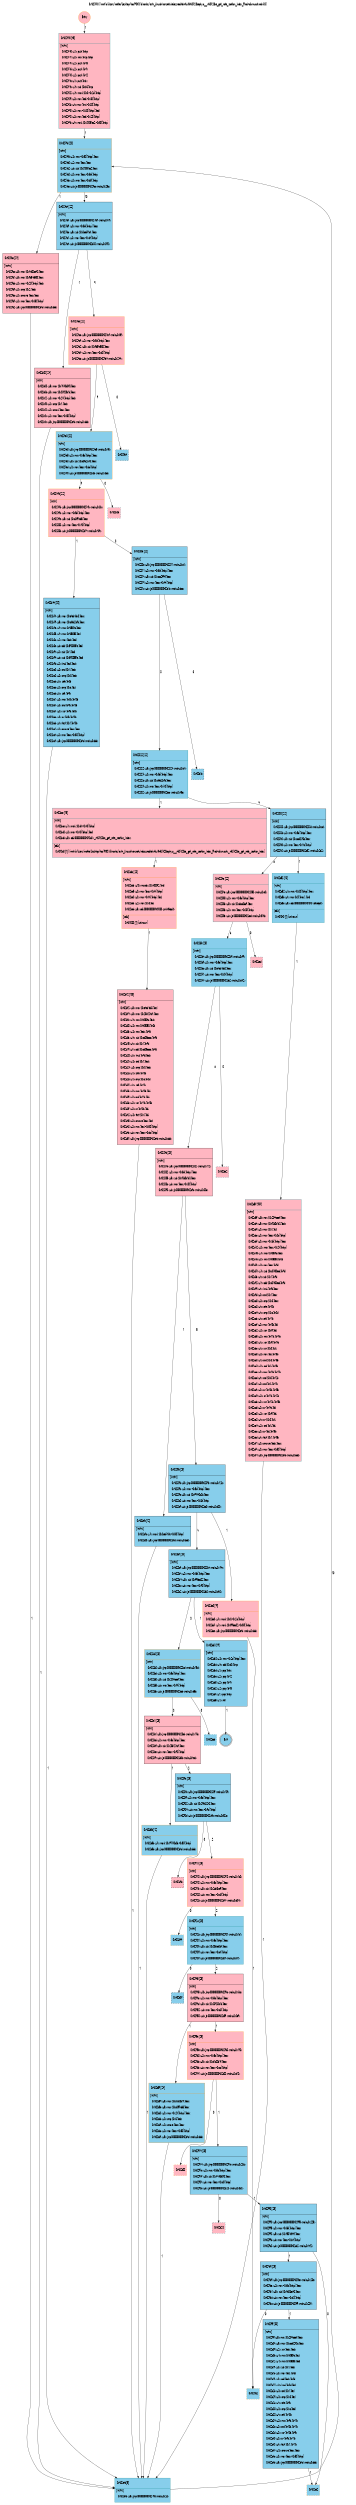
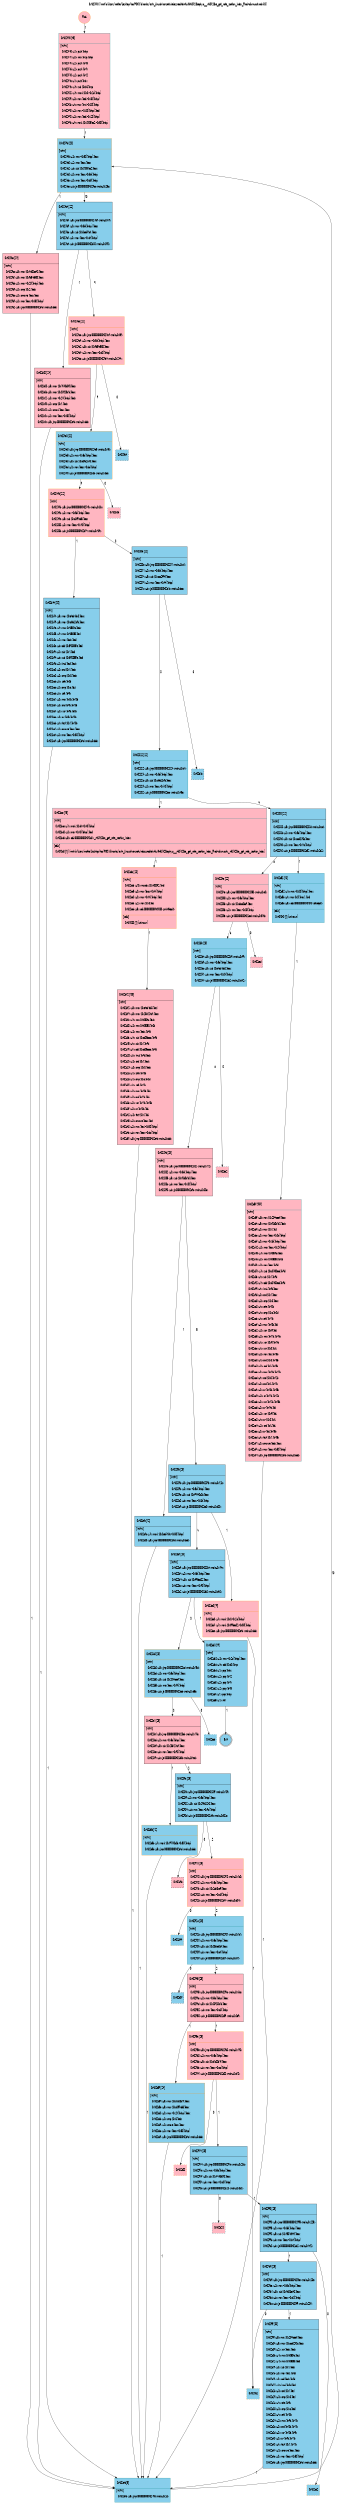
(84, 18) -> (84, 18)
(310, 2477) -> (219, 2483)
